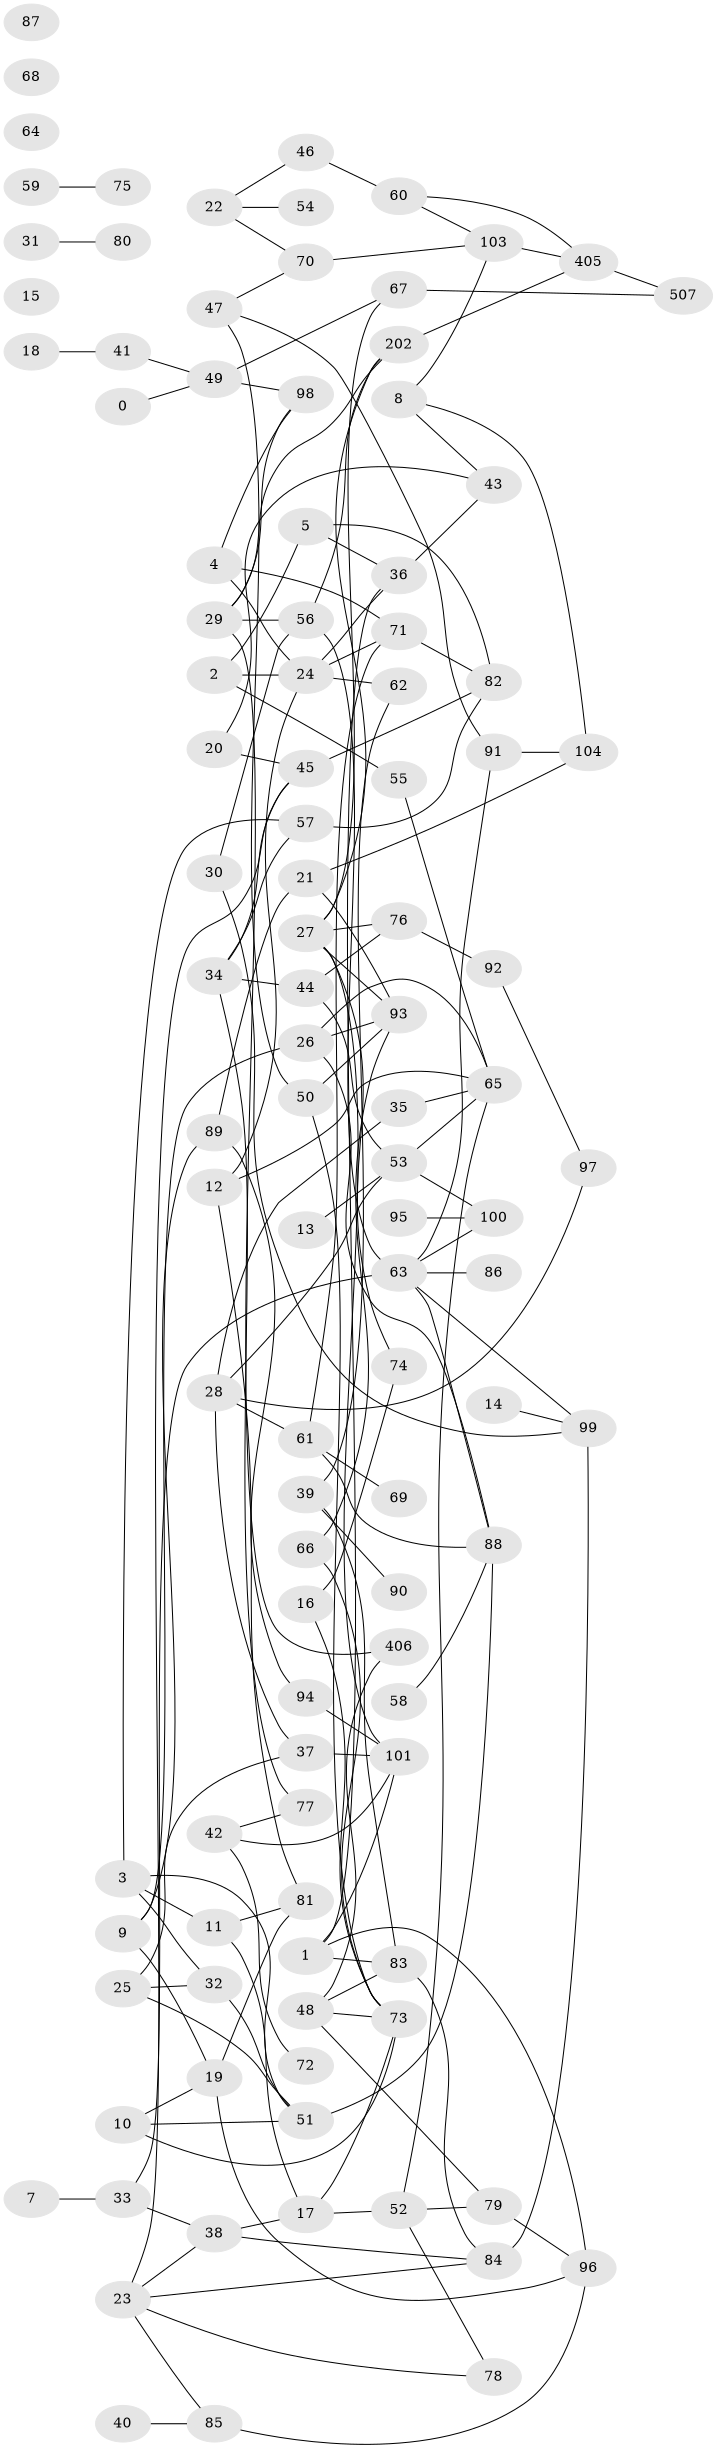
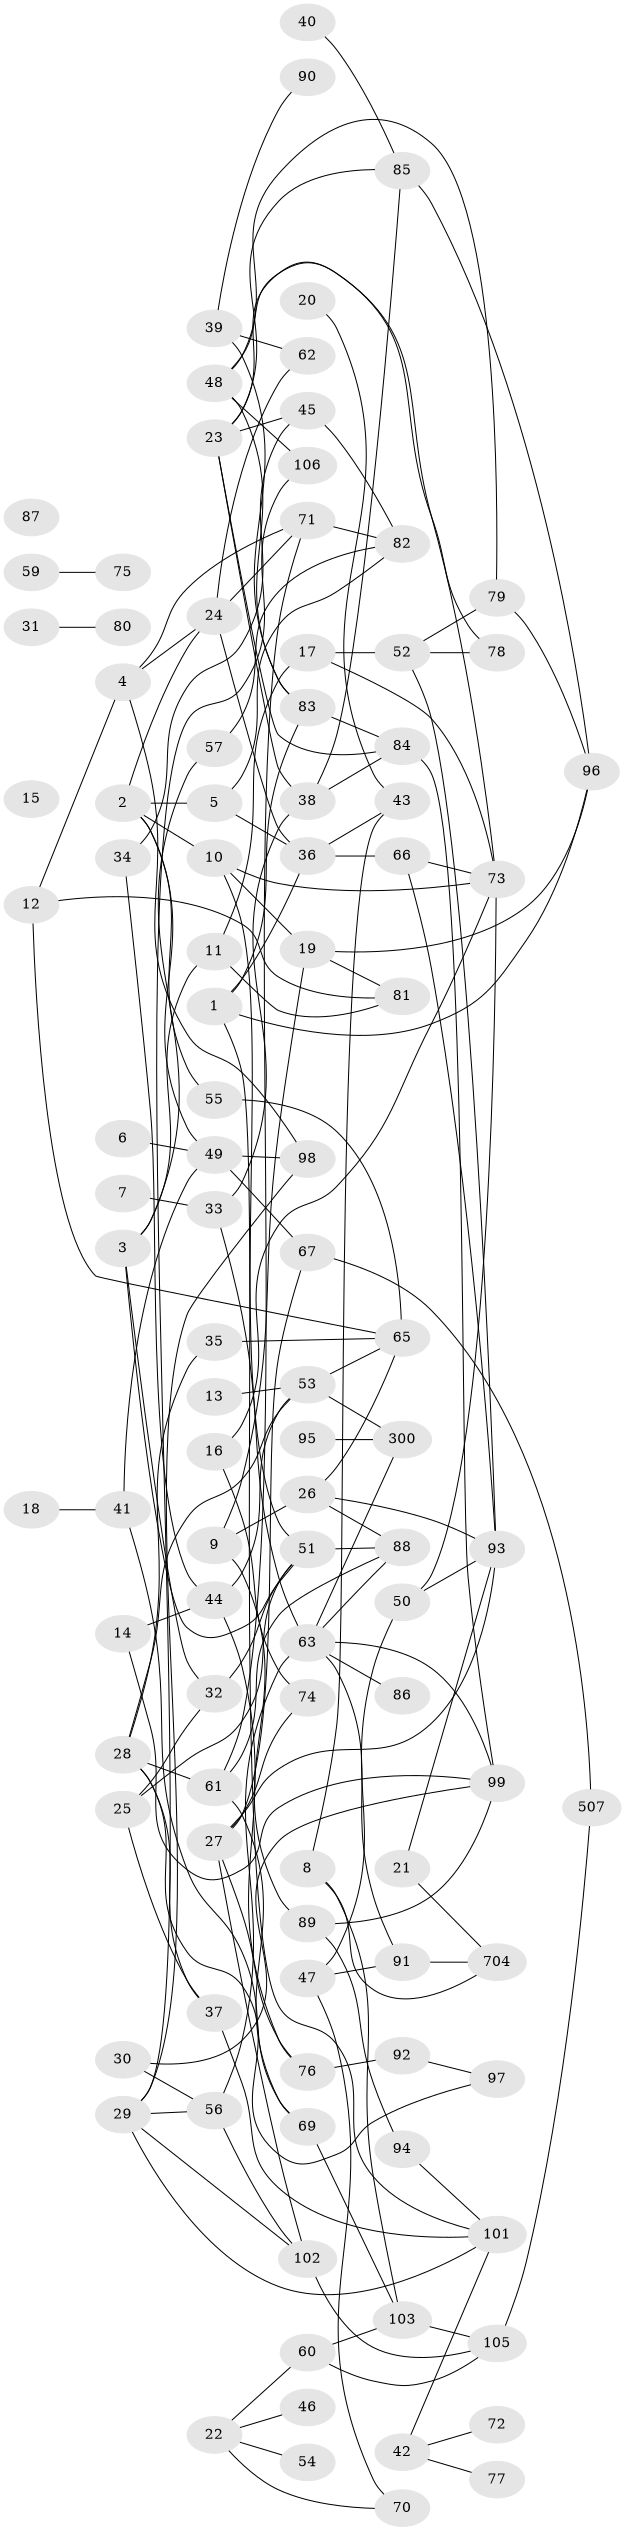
(32, 77) -> none
(32, 132) -> none
(353, 174) -> (261, 2394)
(399, 253) -> (361, 2235)
(589, 262) -> (497, 2343)
(399, 345) -> (308, 2259)
(123, 407) -> (123, 1139)
(589, 752) -> (497, 1962)
(260, 759) -> none
none -> (174, 834)
none -> (355, 856)
(258, 898) -> none
(272, 947) -> (77, 793)
(245, 1006) -> (436, 1892)
none -> (165, 1021)
(494, 1218) -> (402, 1440)
(246, 1396) -> none
(346, 1446) -> (274, 2284)
none -> (169, 1617)
(399, 1647) -> (308, 466)
(442, 1674) -> (474, 1097)
(399, 1702) -> none
none -> (197, 1890)
(255, 2225) -> (371, 504)
